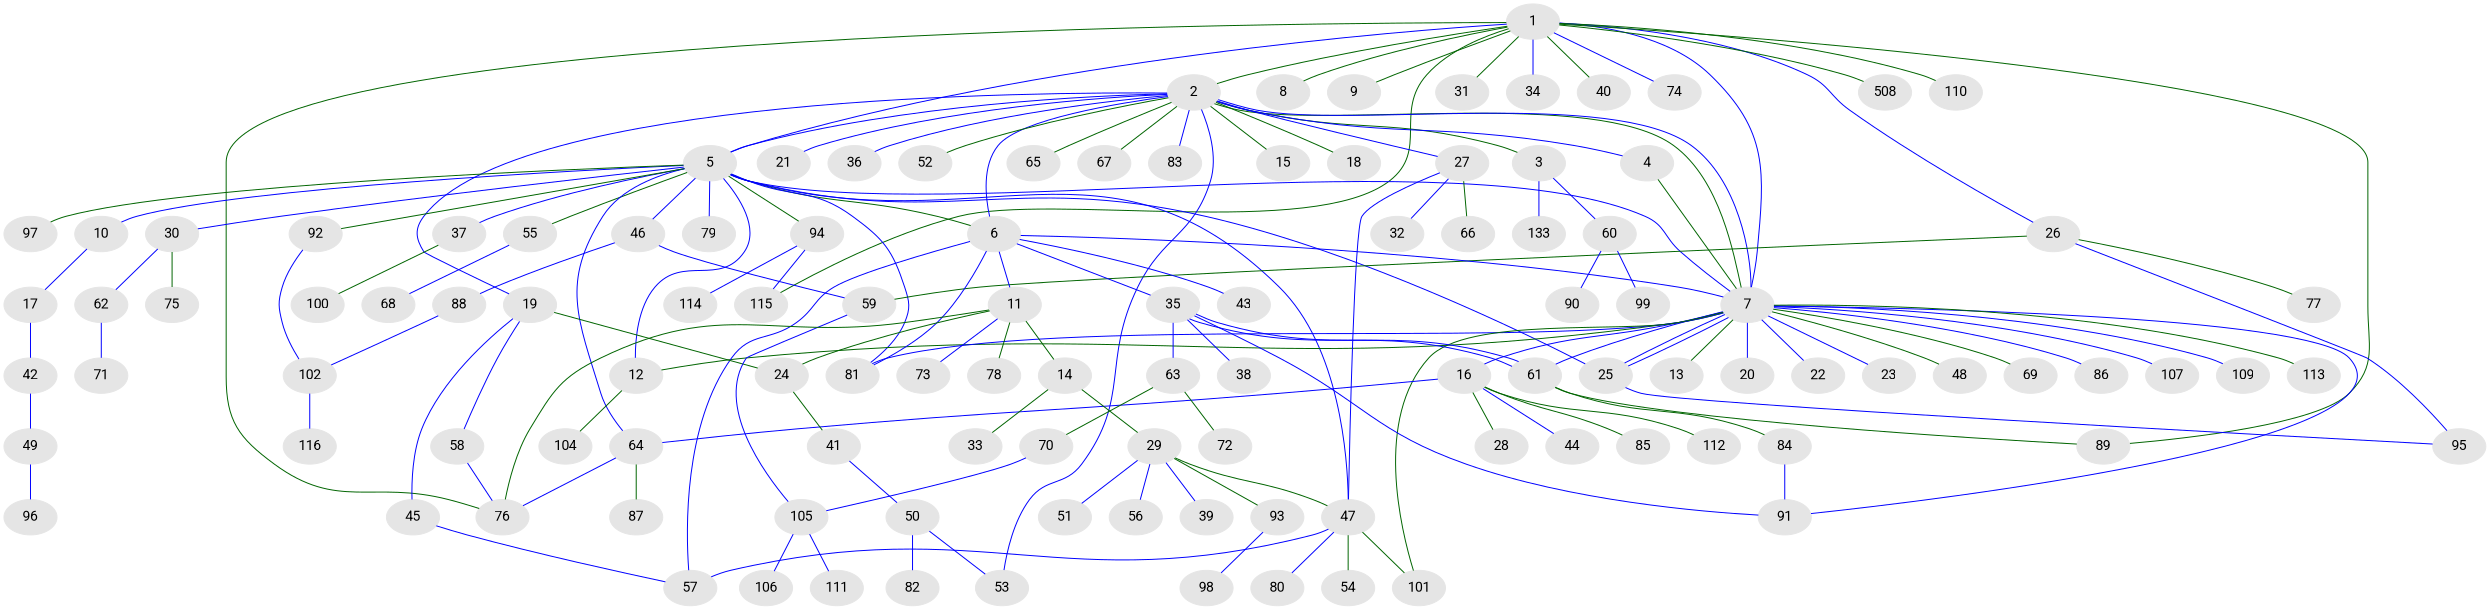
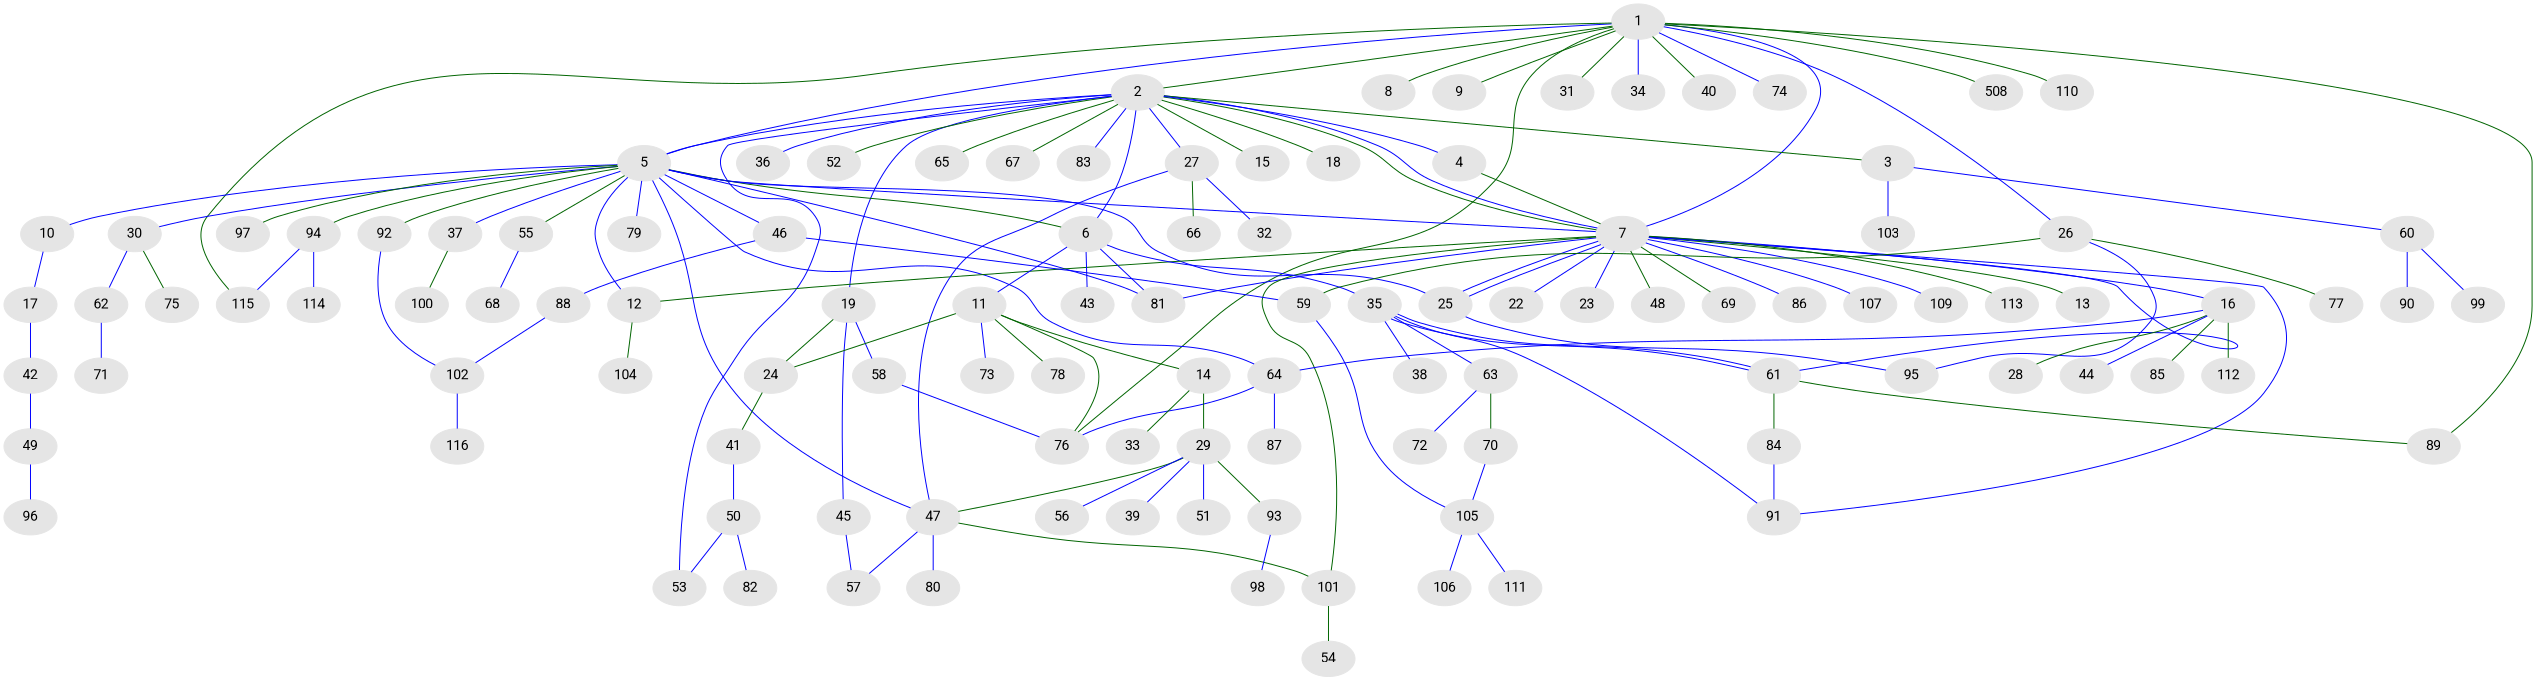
(784, 163) -> none
(1539, 234) -> (1888, 234)
(1373, 253) -> none
(750, 342) -> none
(1747, 376) -> none
(1199, 411) -> (1455, 411)
(636, 482) -> (1274, 411)
(1348, 553) -> (1328, 624)
